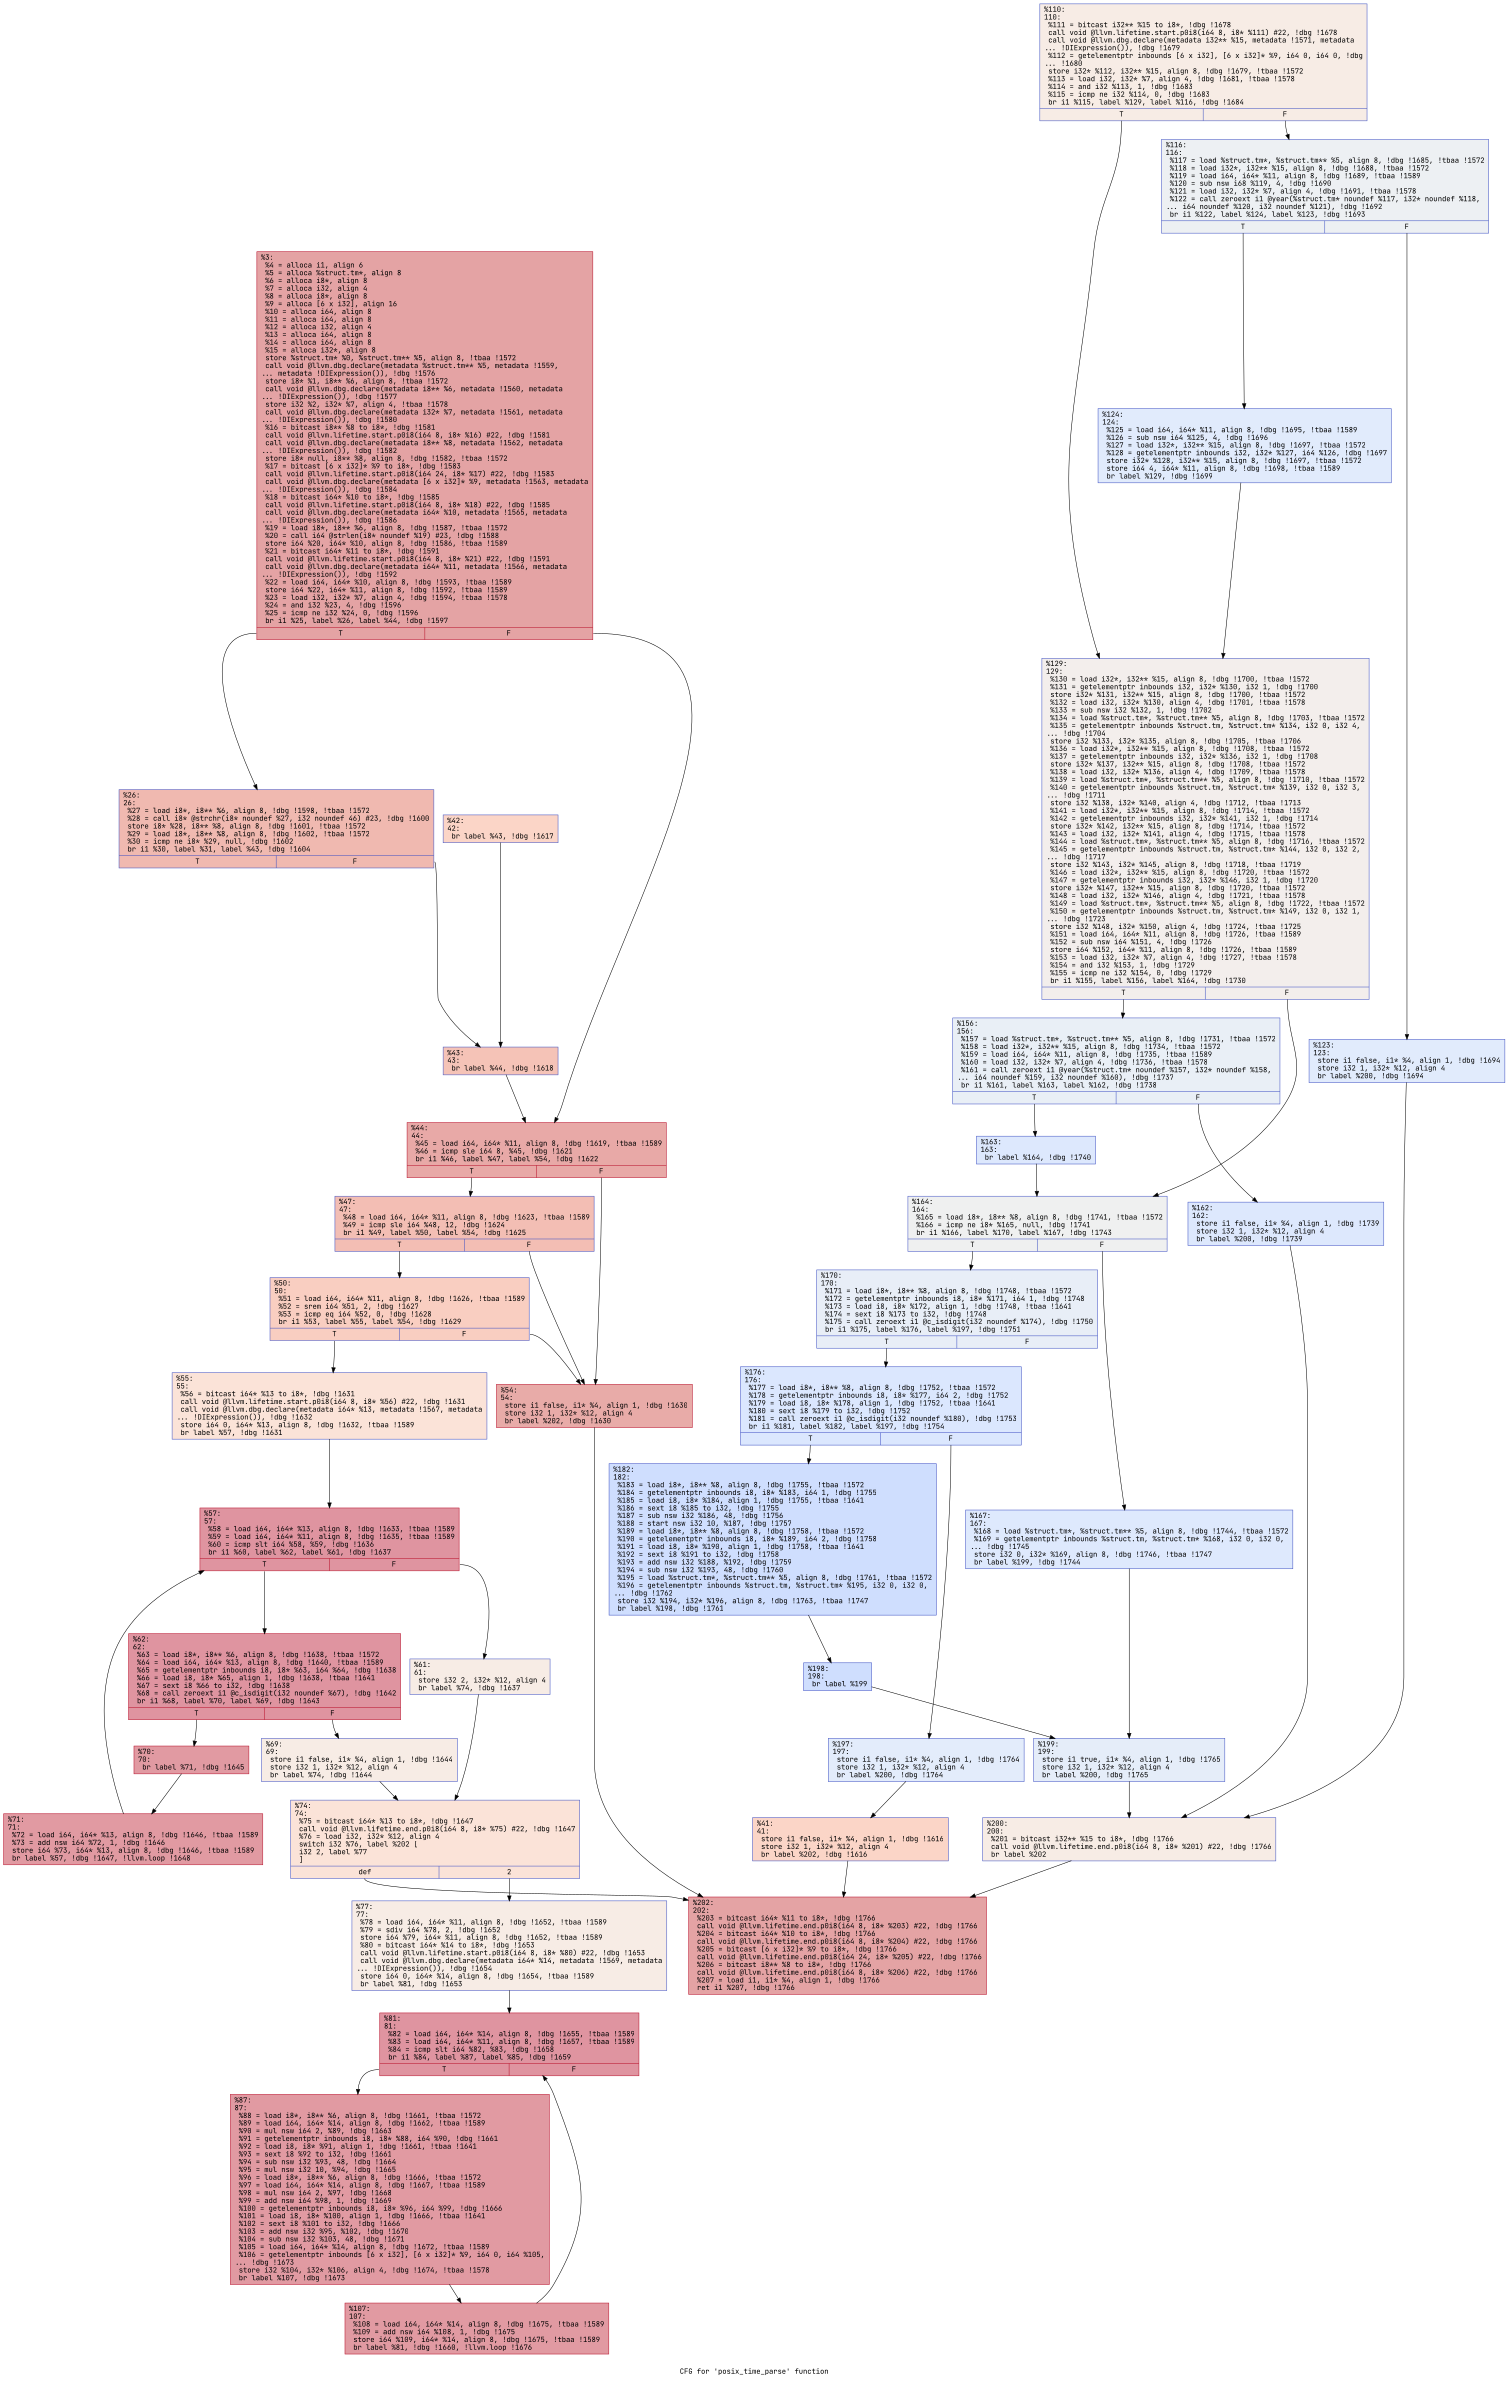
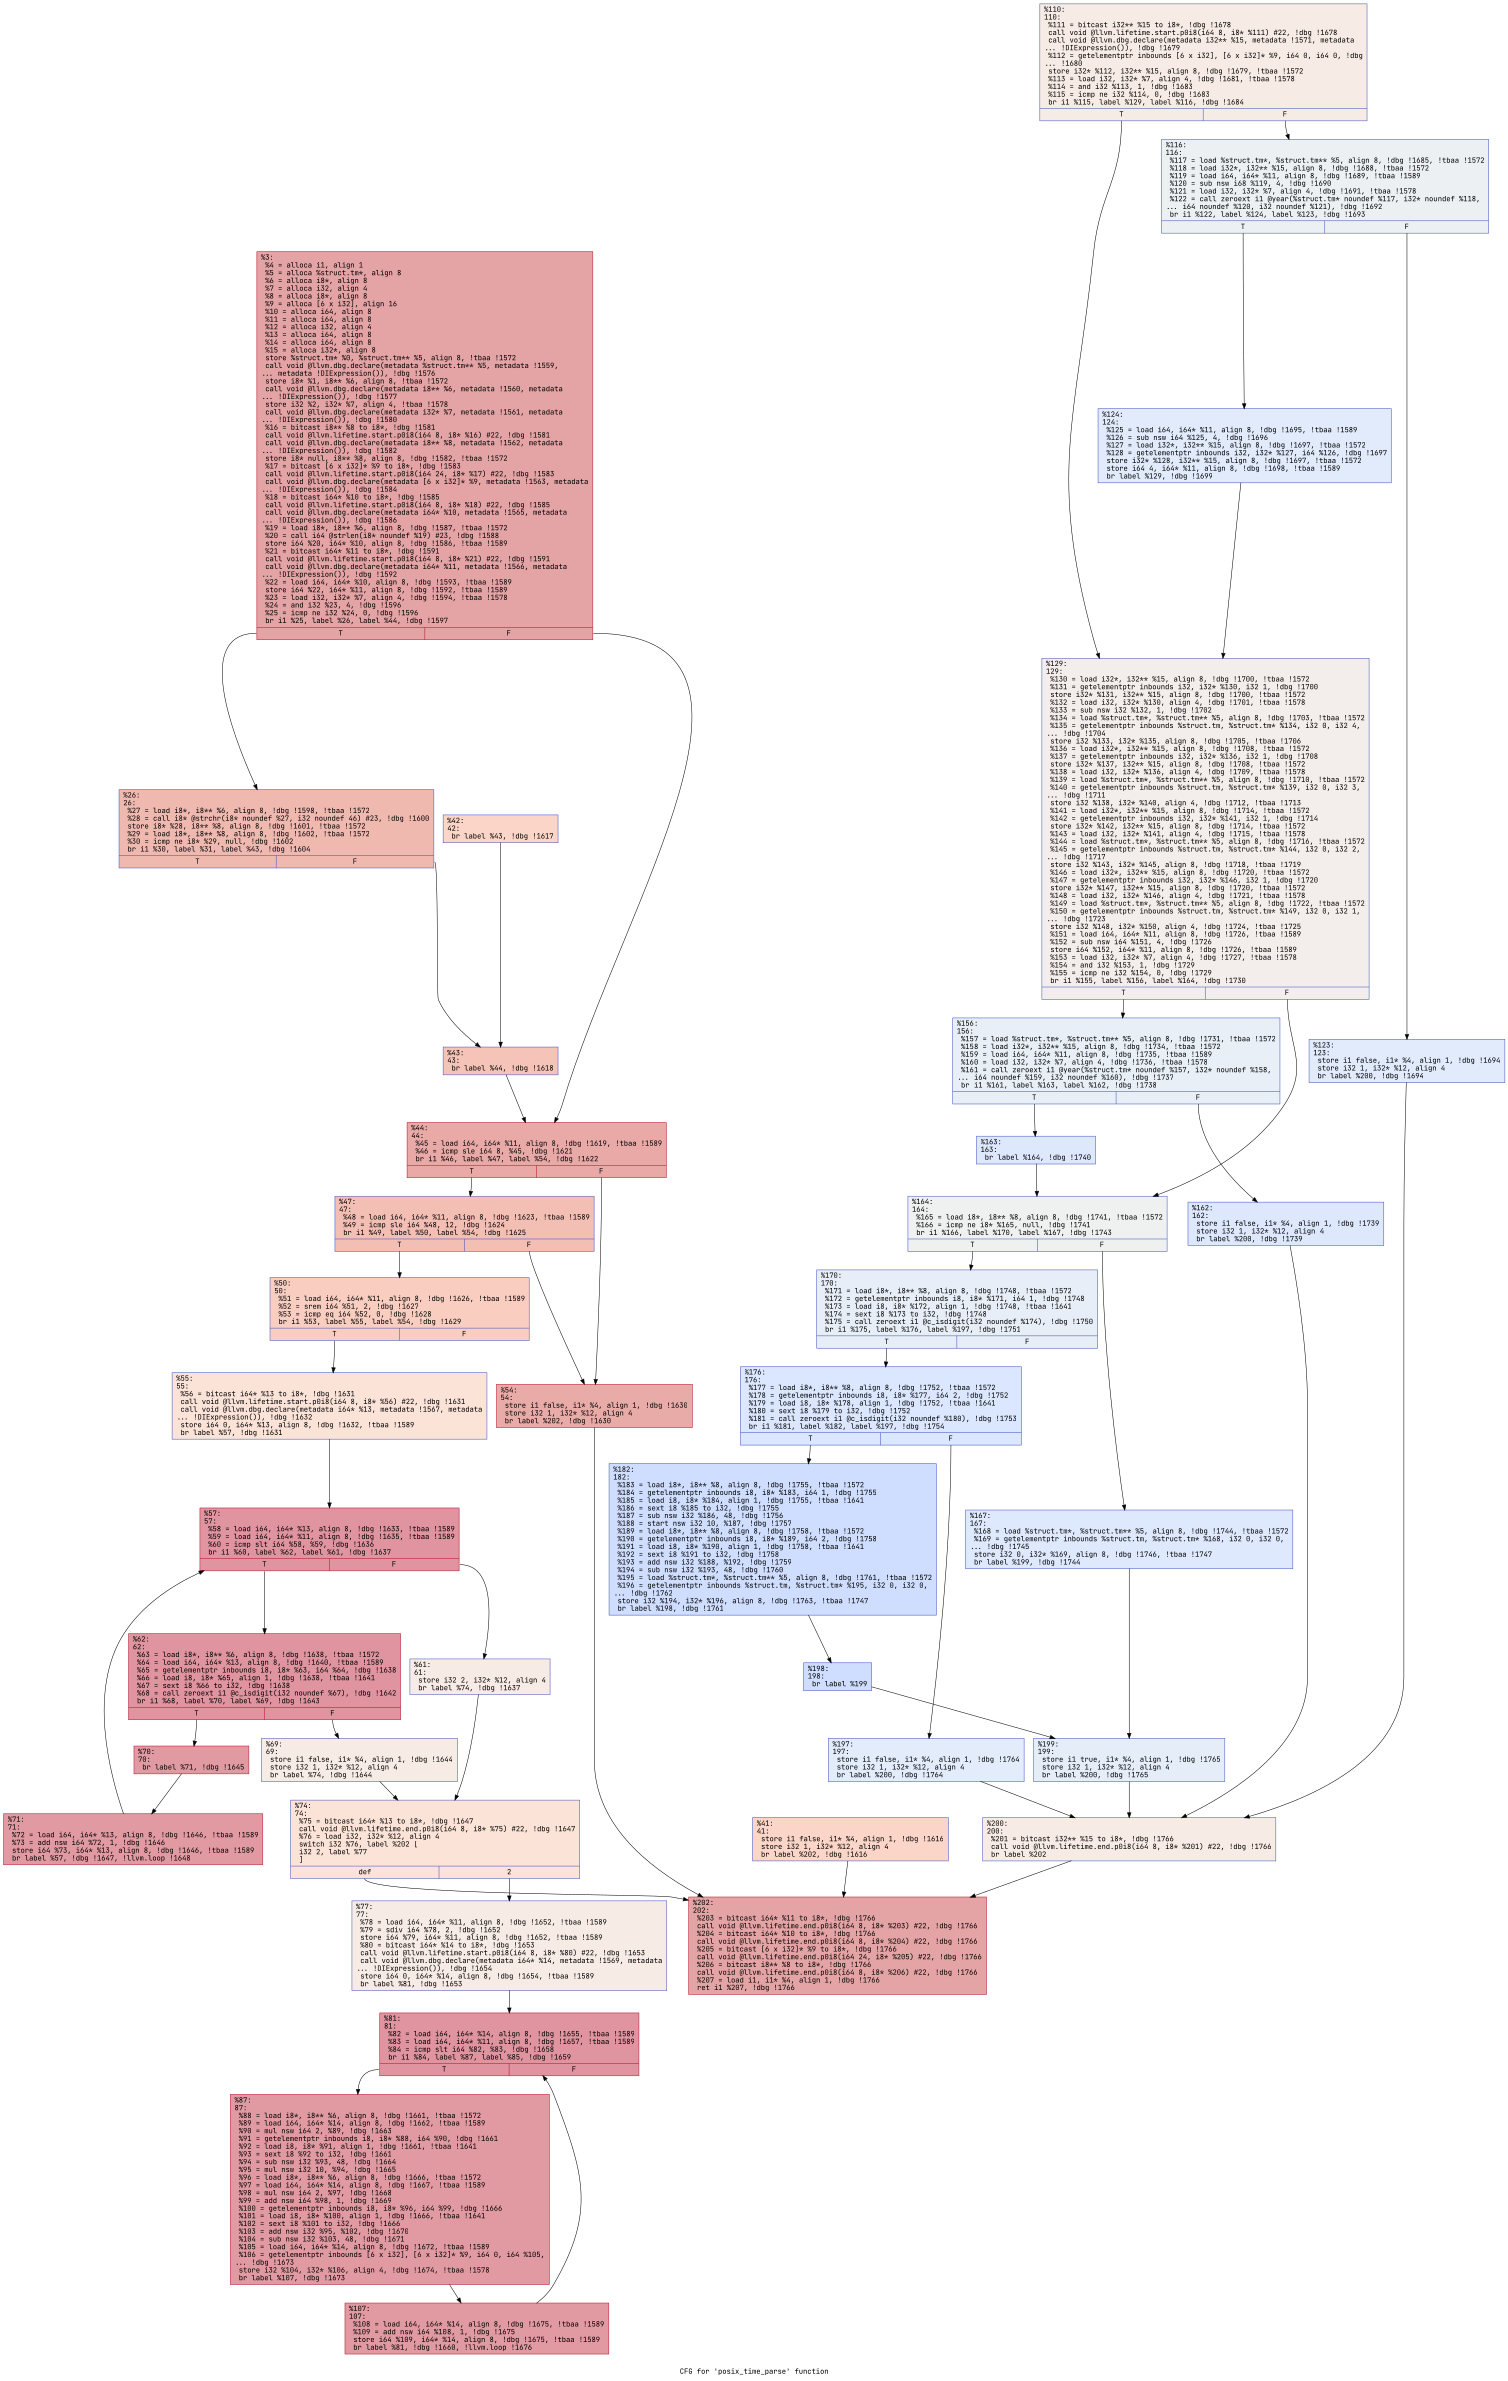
(312, 265) -> (312, 265)
(557, 1354) -> none
(890, 1798) -> (1025, 1799)
